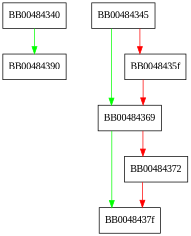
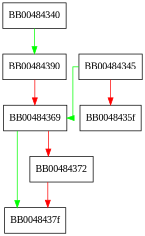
(143, 89) -> (35, 89)
